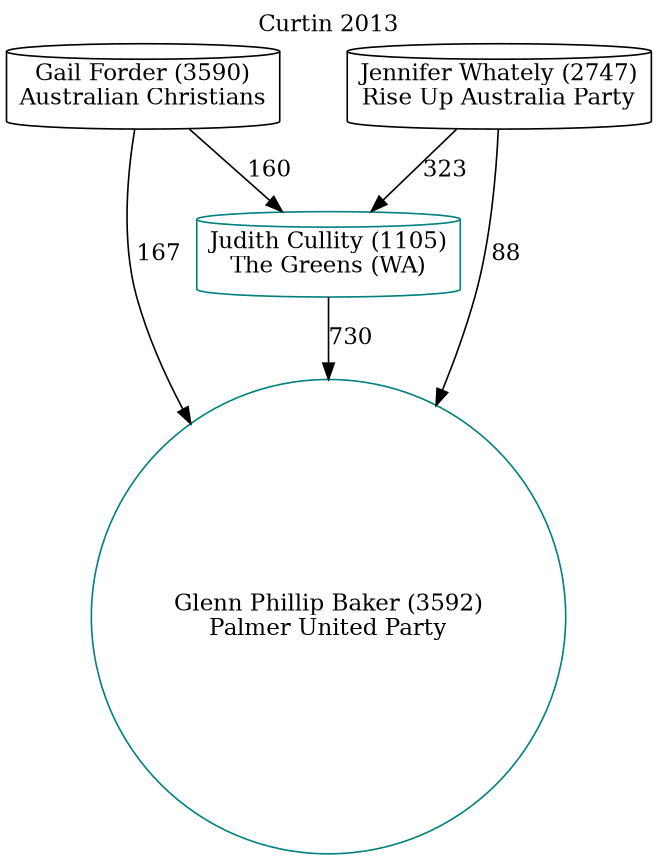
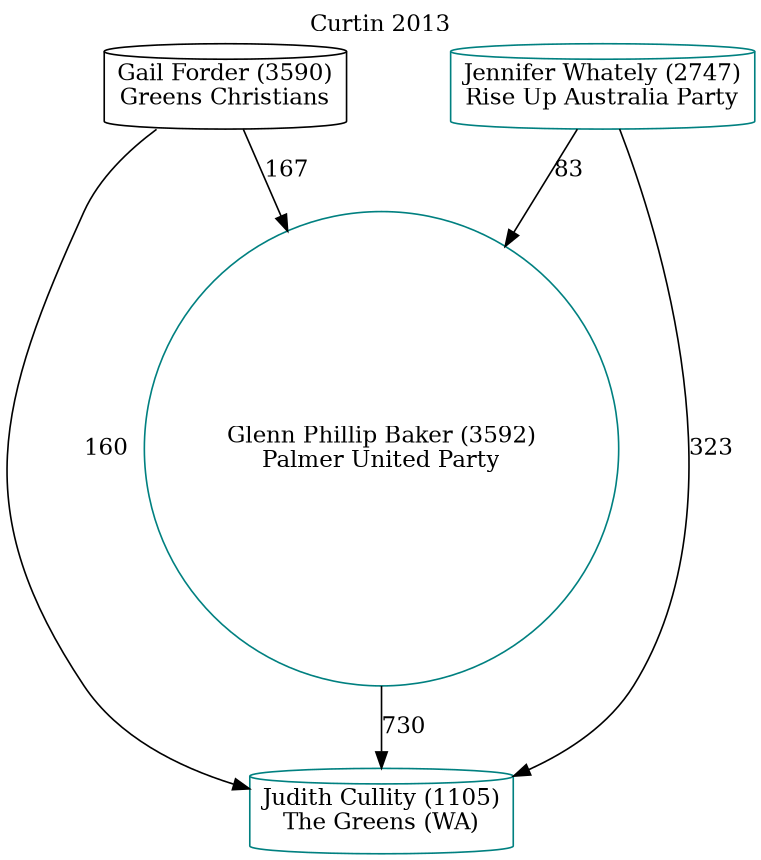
(143, 86) -> (225, 86)
(499, 86) -> (603, 86)
(507, 254) -> (569, 170)
(329, 330) -> (382, 719)
